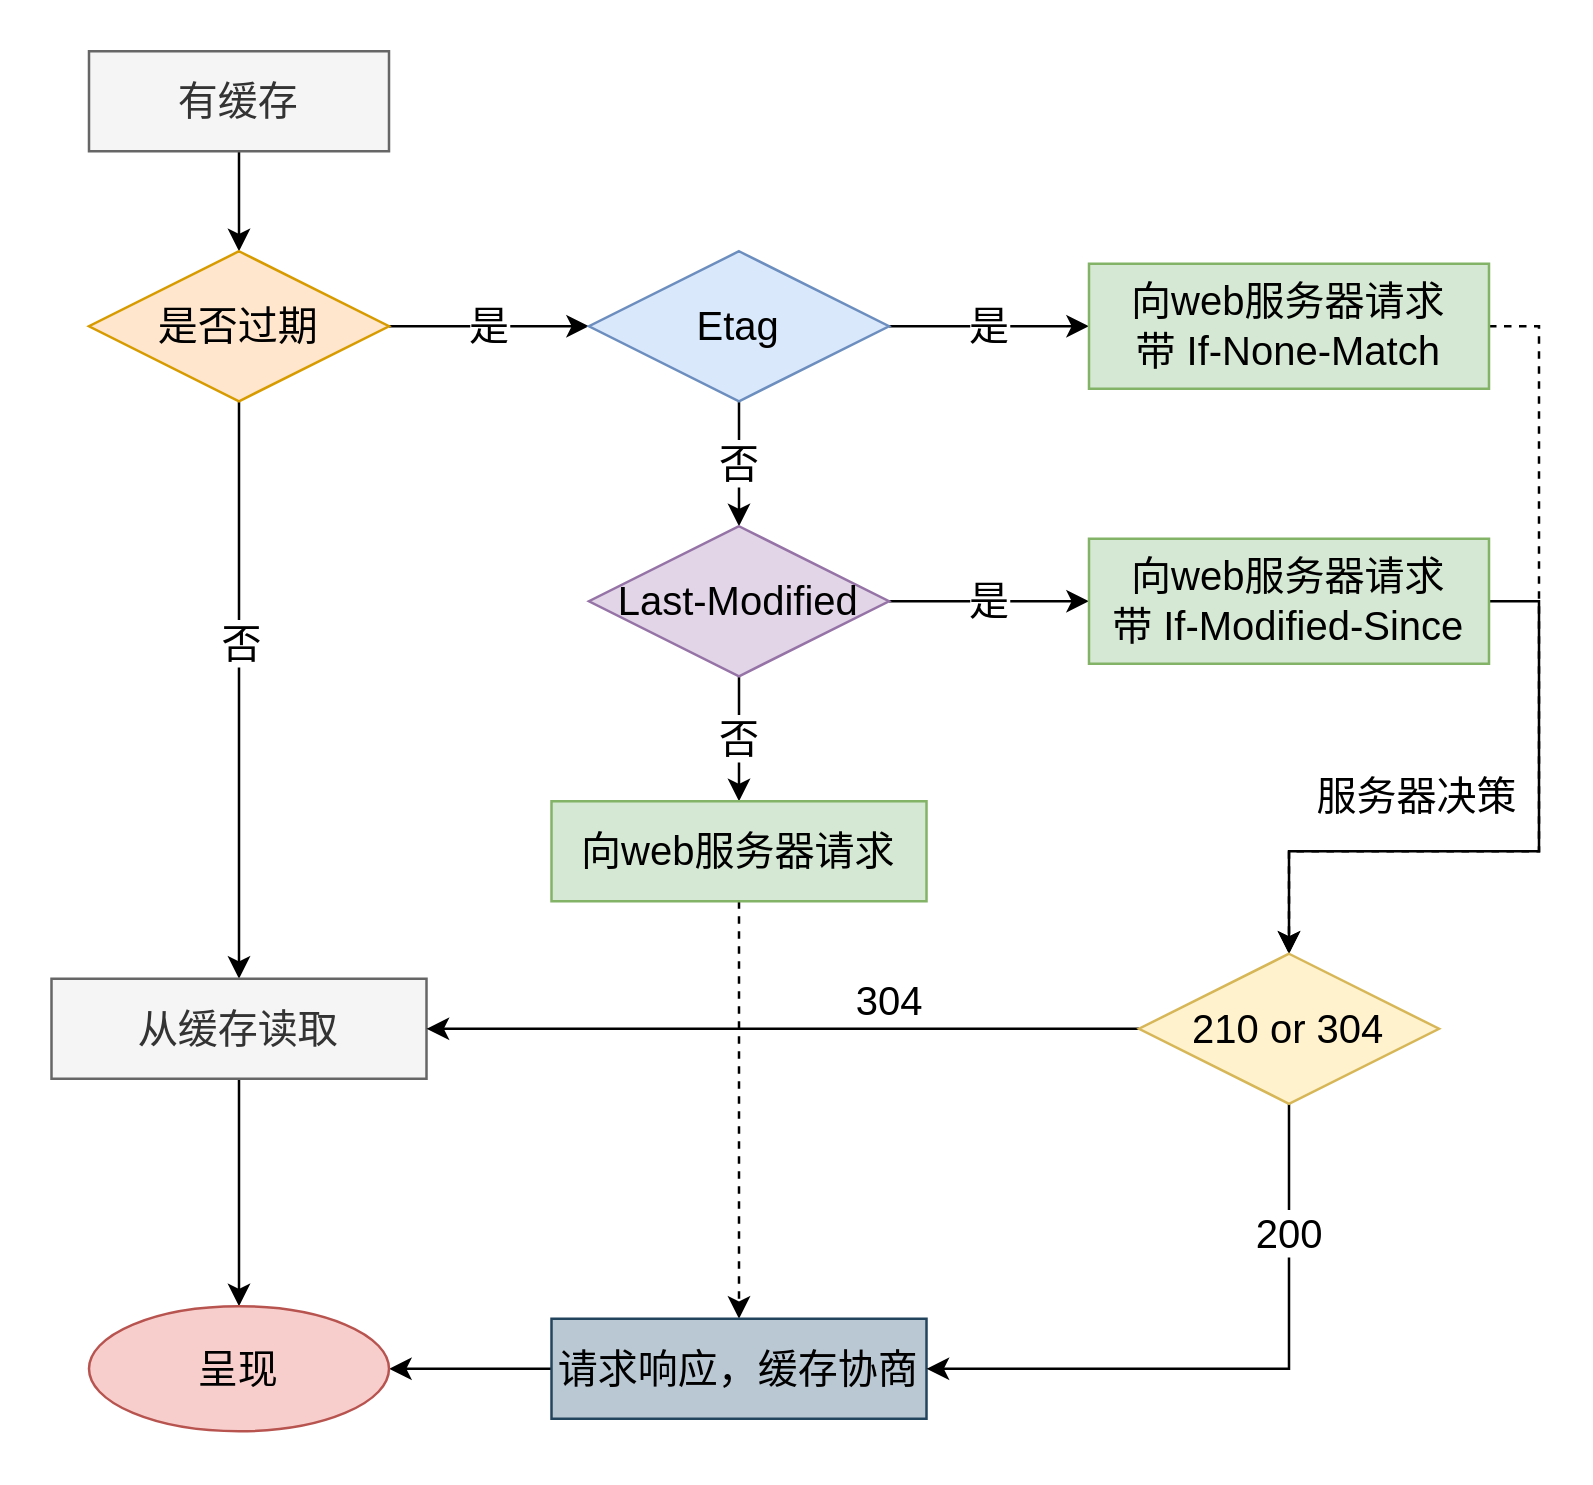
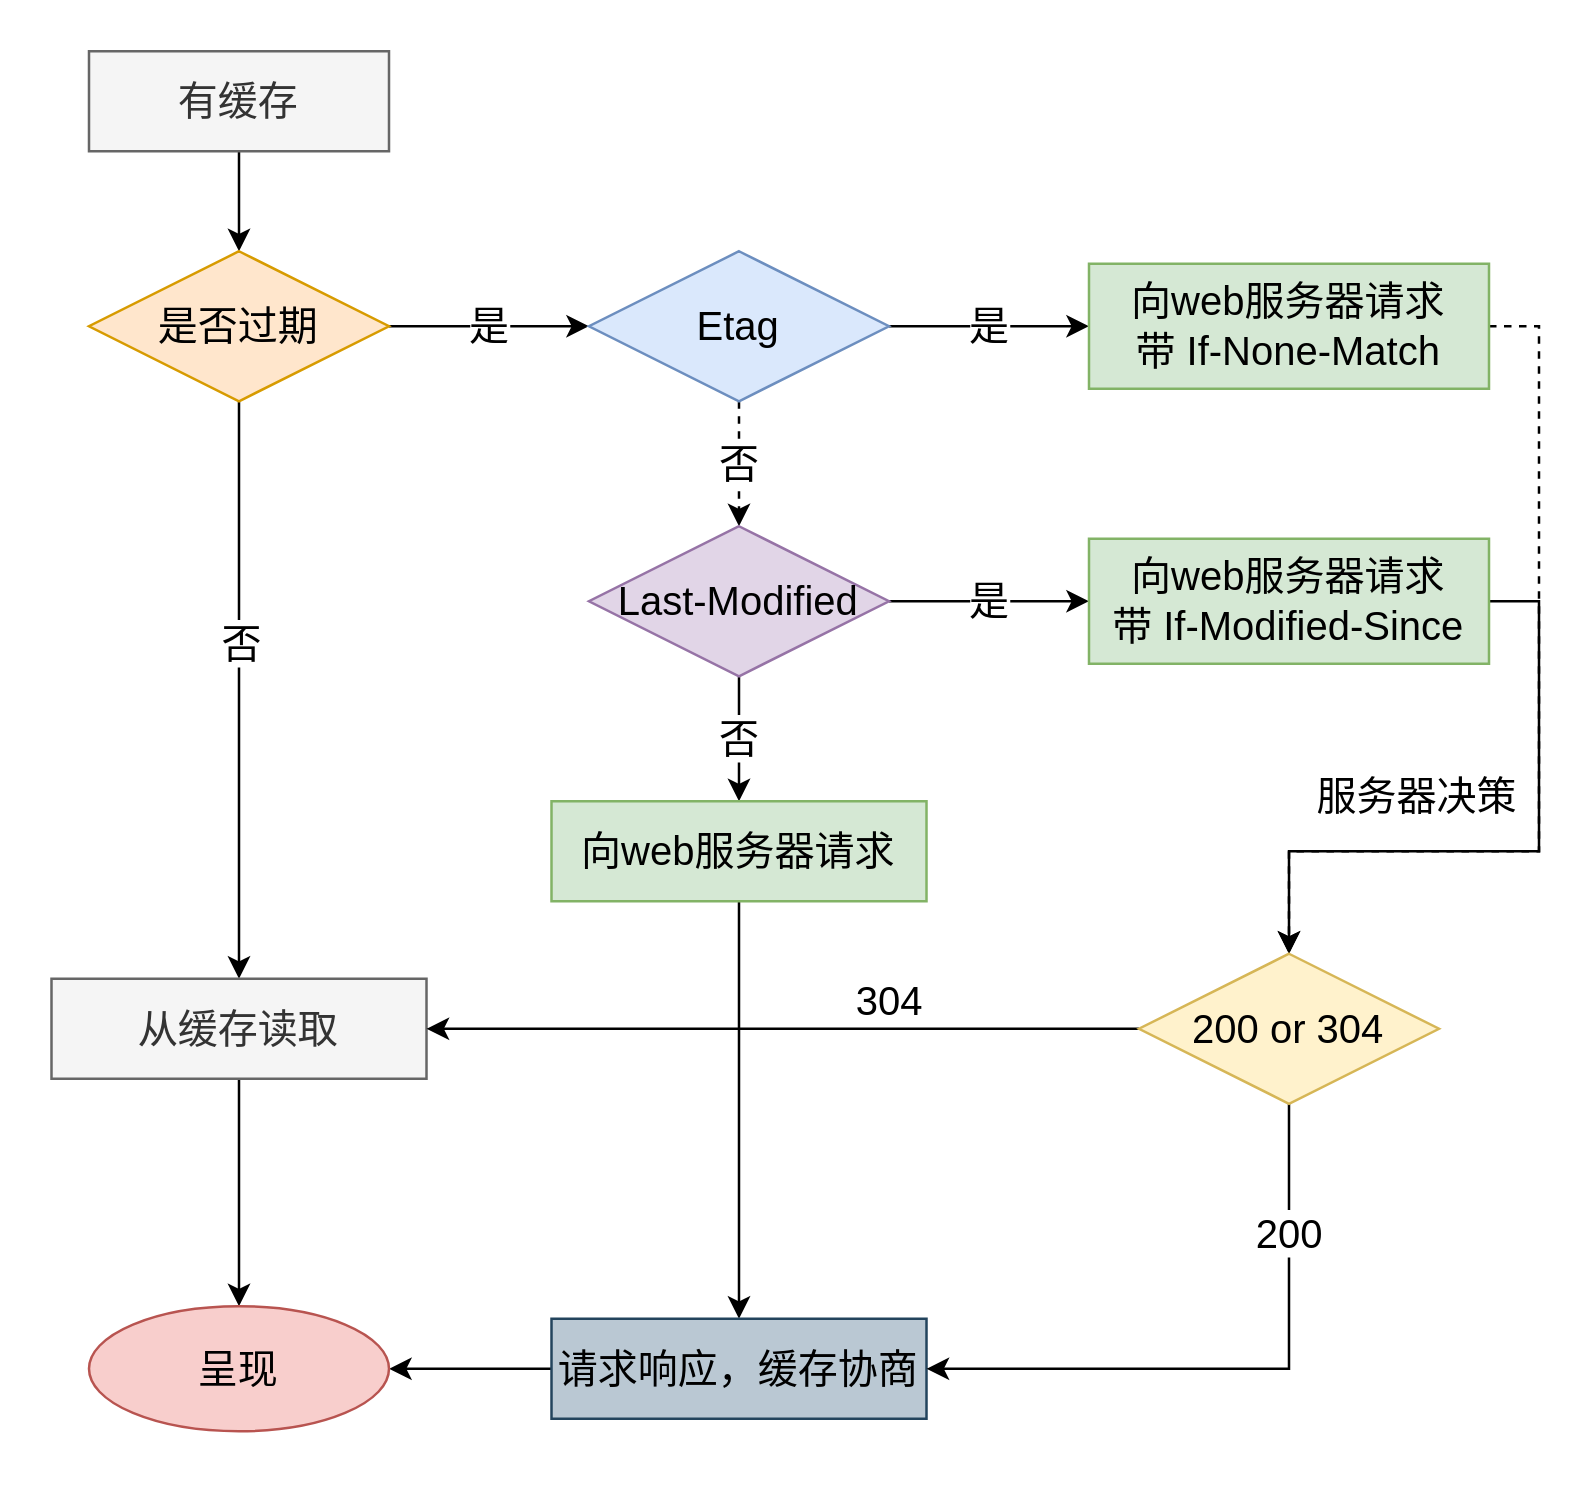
(739, 424) -> (739, 424)
(1289, 1029) -> (1289, 1029)
(739, 1167) -> (739, 1167)
